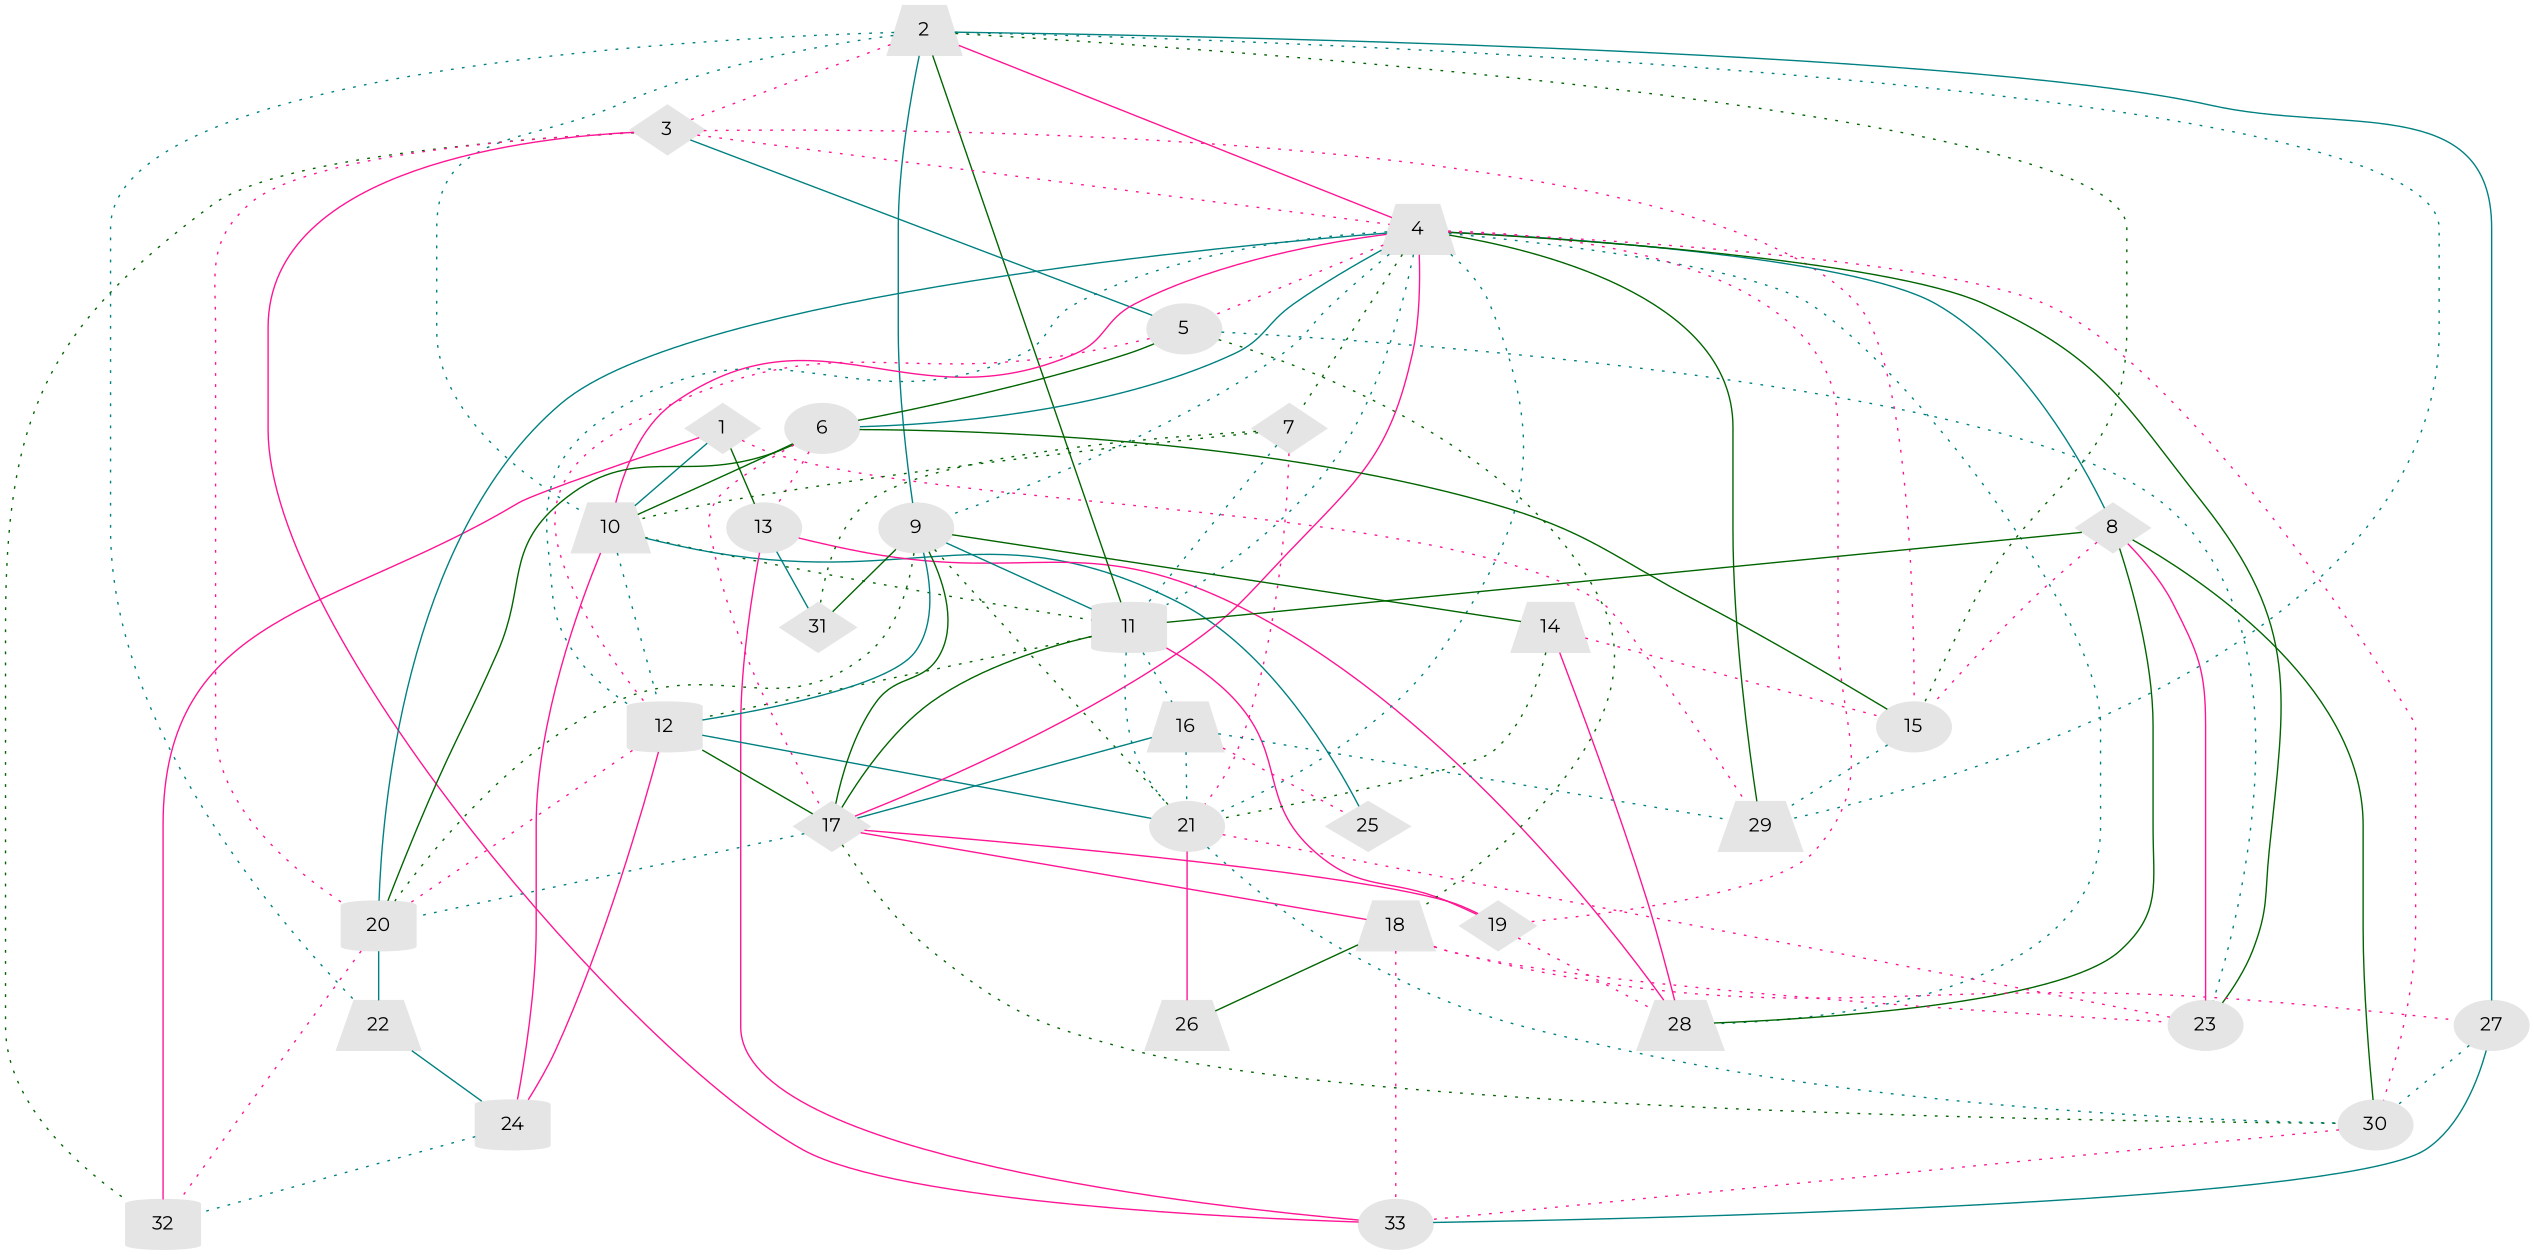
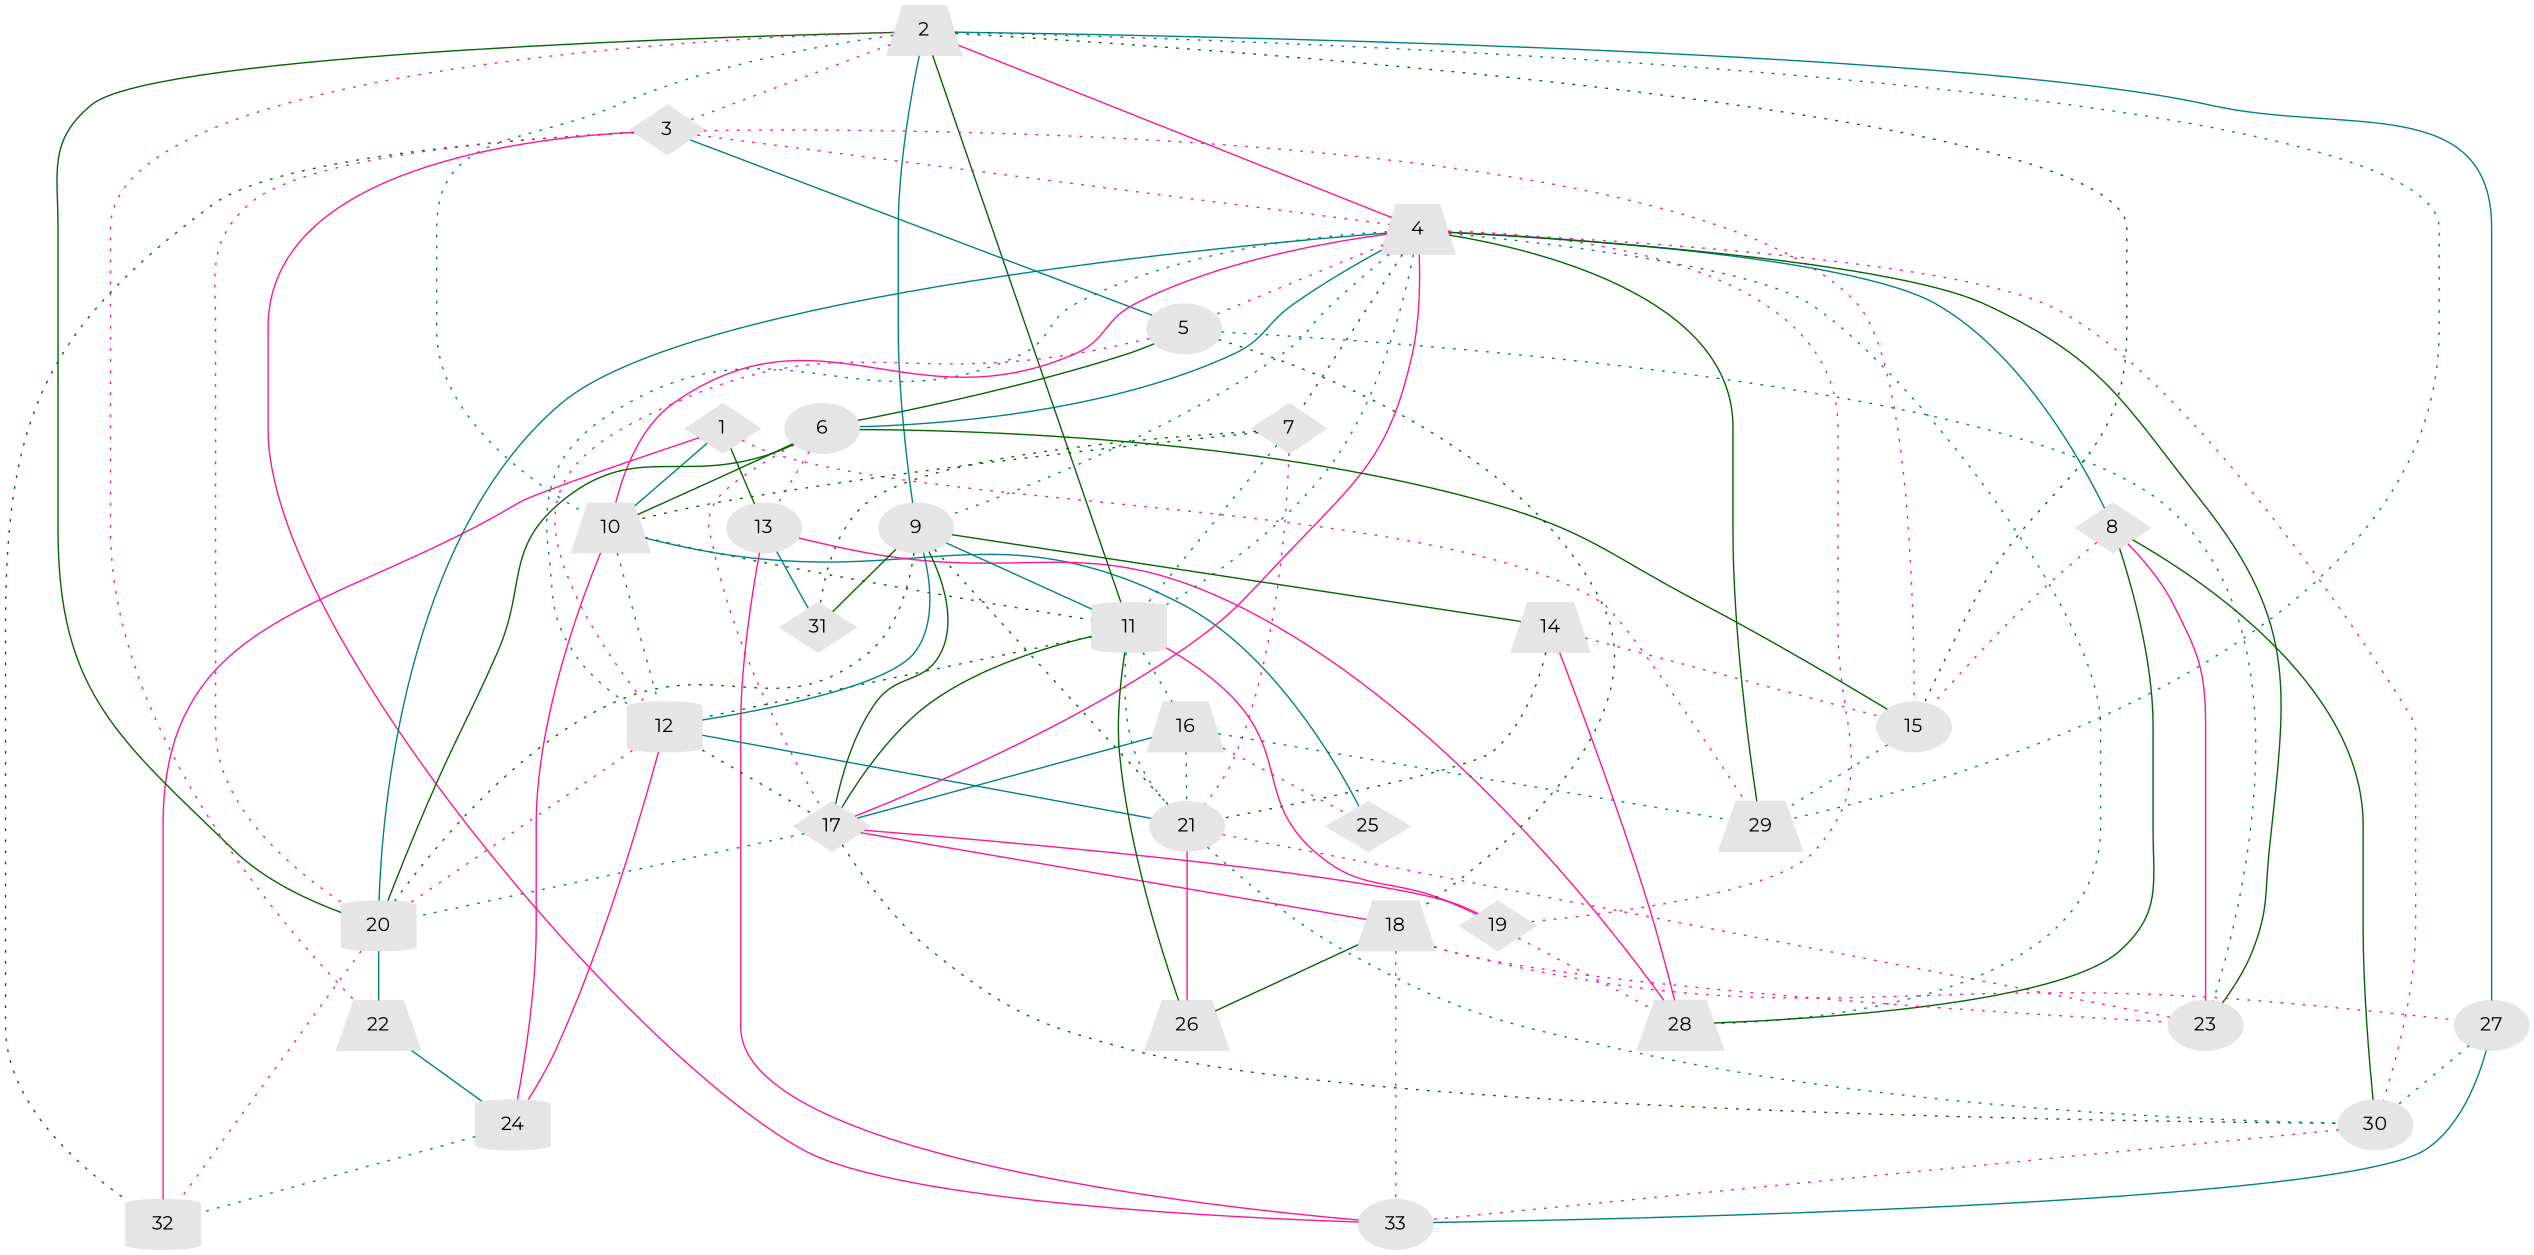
none -> (58, 160)
(111, 230) -> (111, 230)
(1499, 553) -> none
(1624, 577) -> (1131, 829)
(757, 782) -> (757, 782)
